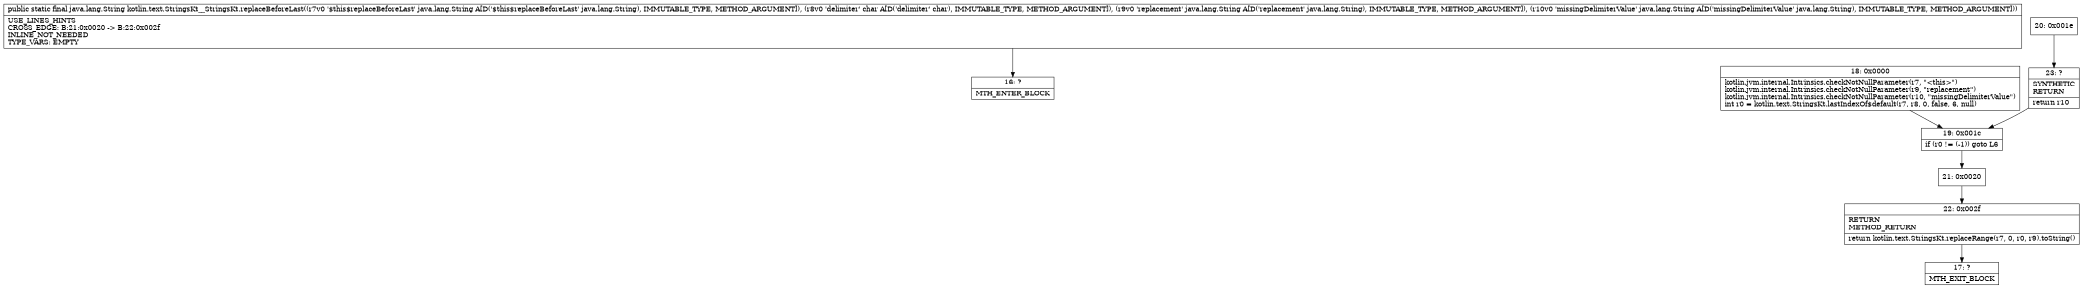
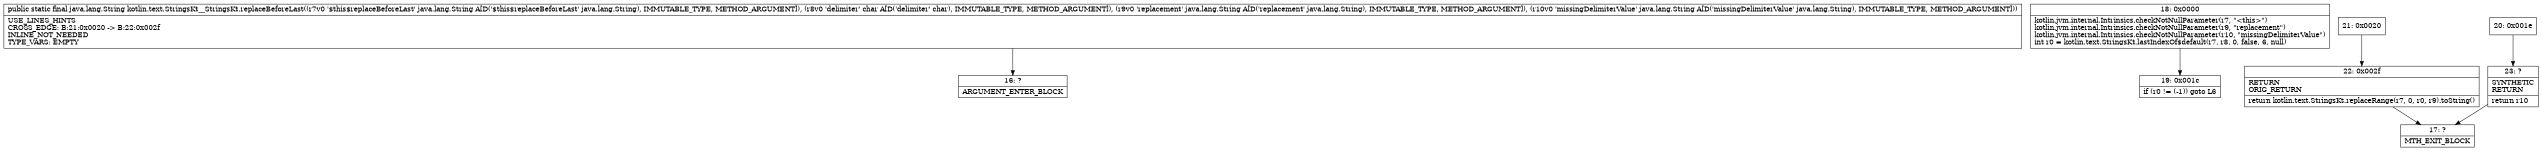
(1013, 94) -> (1013, 92)
(2011, 118) -> (2474, 113)
(1962, 157) -> none
(1882, 228) -> (2275, 90)
